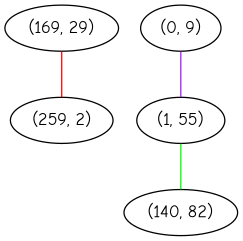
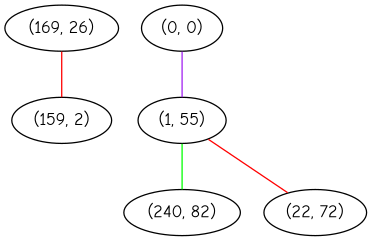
(62, 28) -> (62, 28)
(181, 28) -> (182, 28)
(62, 120) -> (62, 120)
(181, 213) -> (182, 213)
none -> (315, 213)
